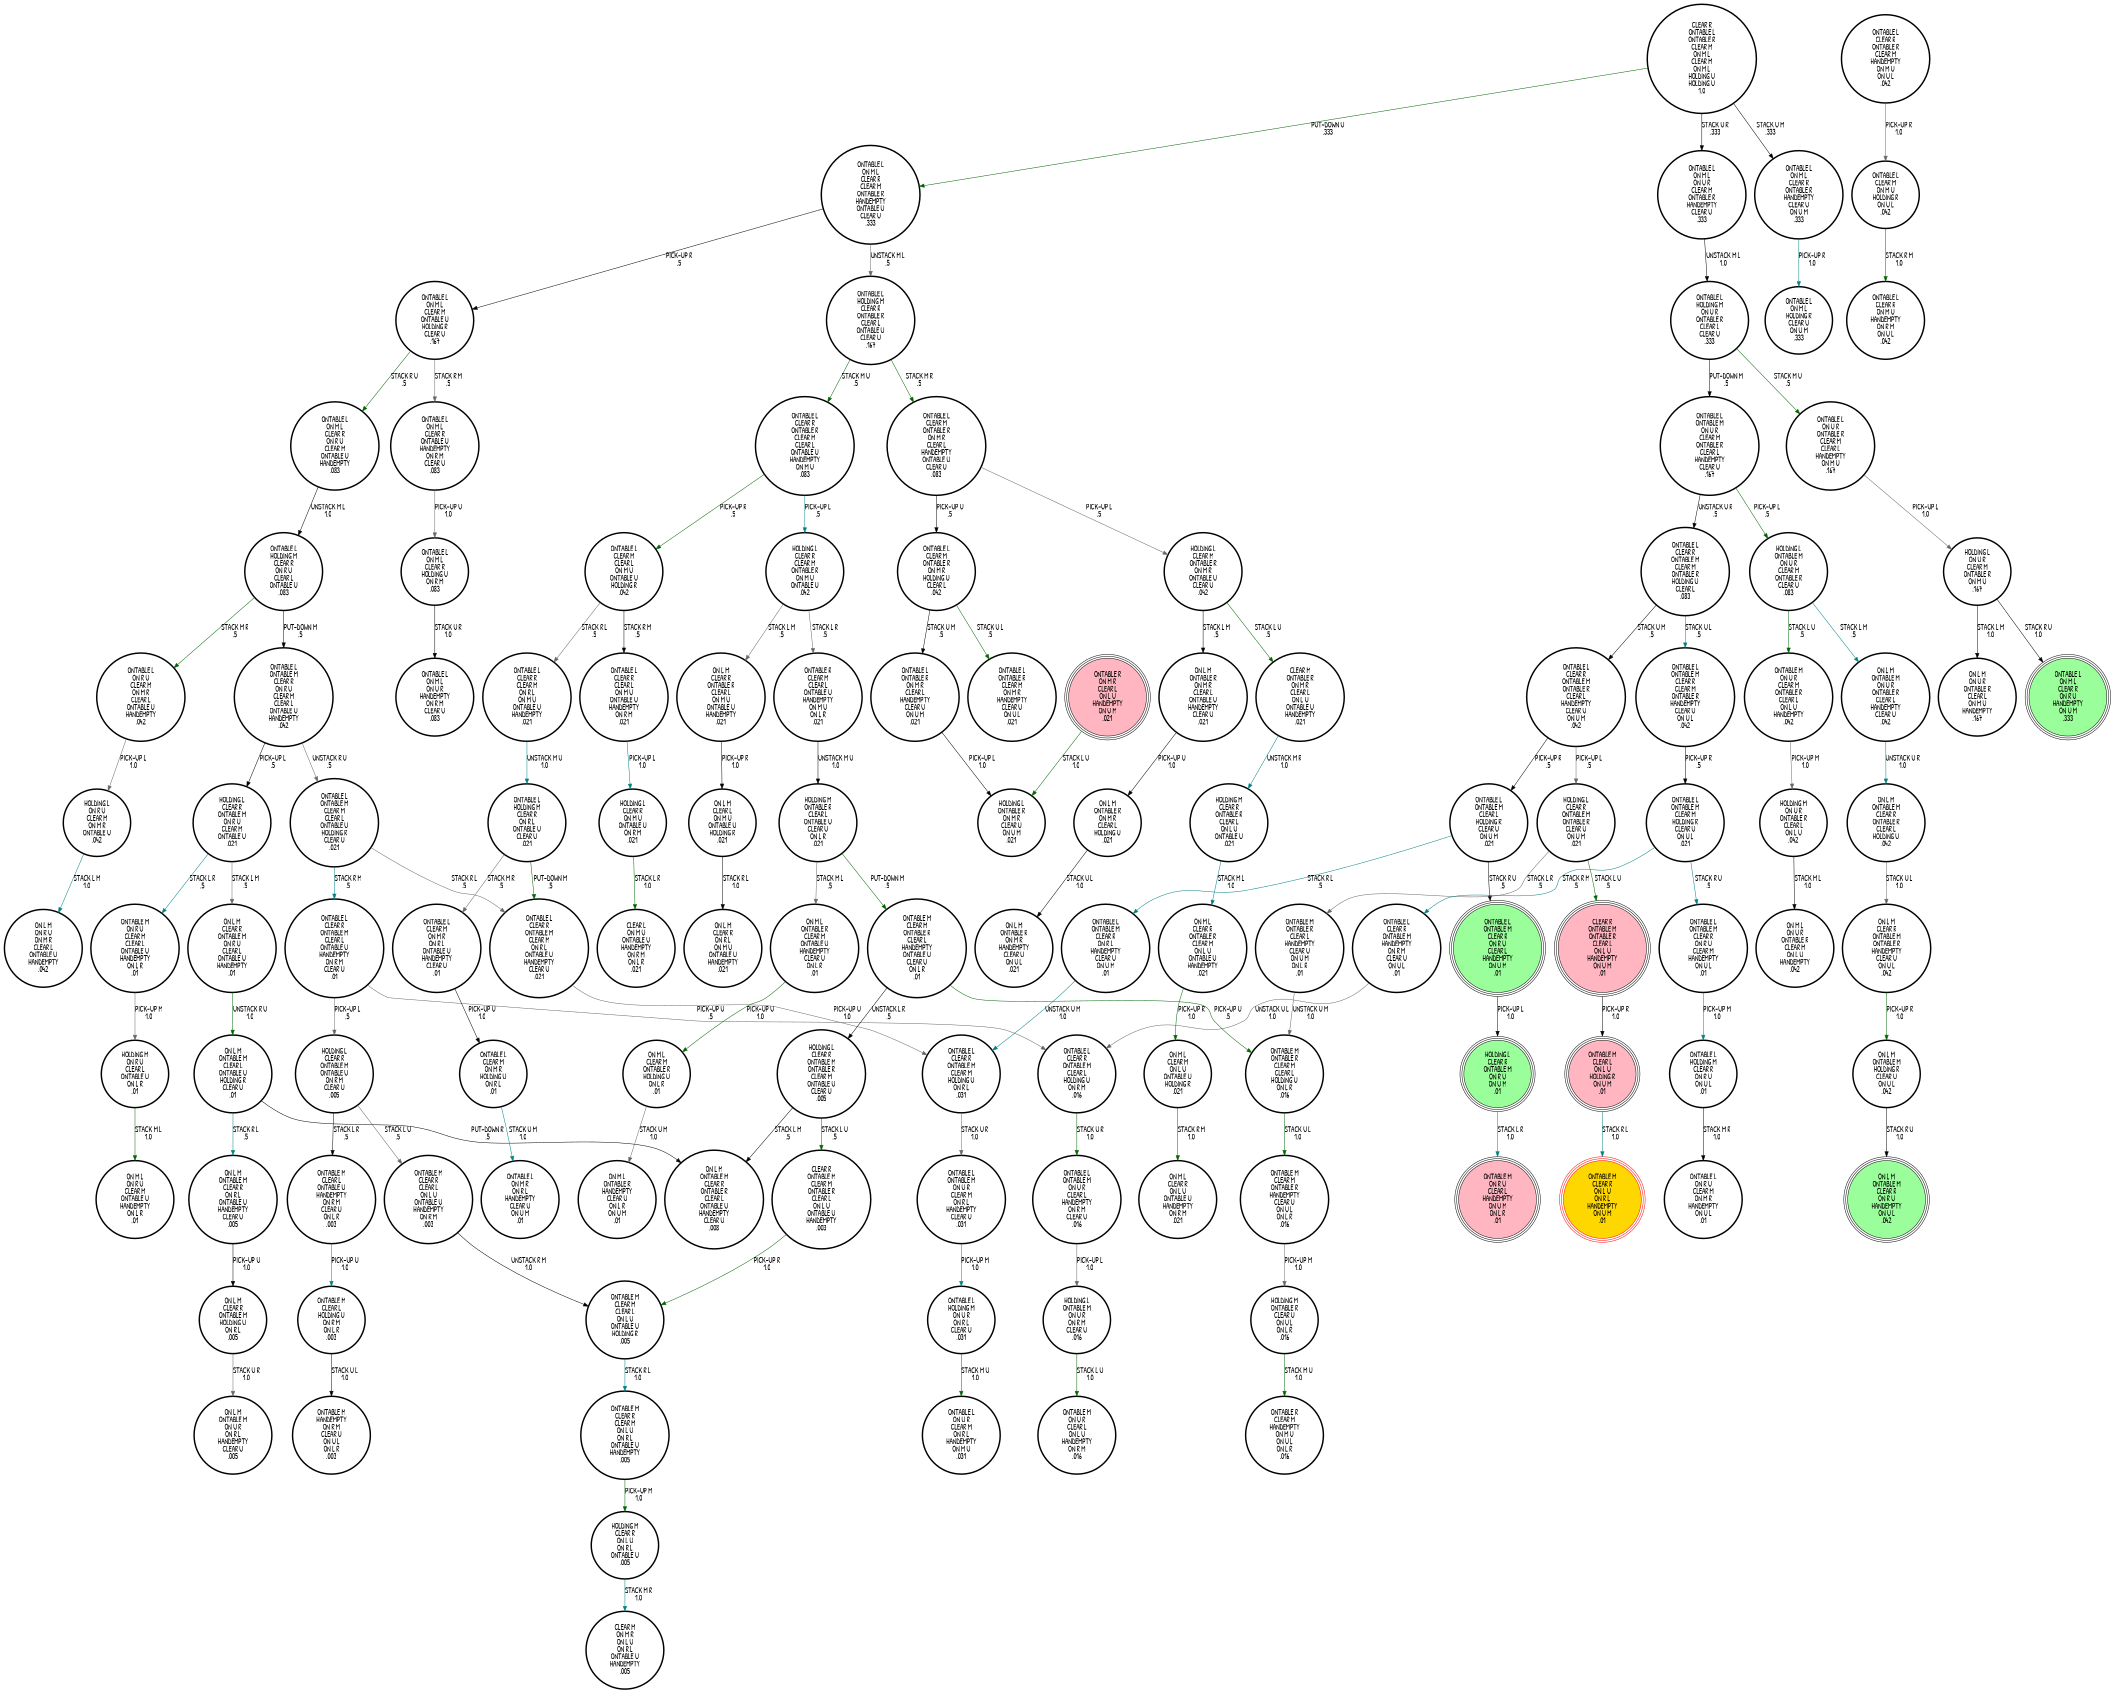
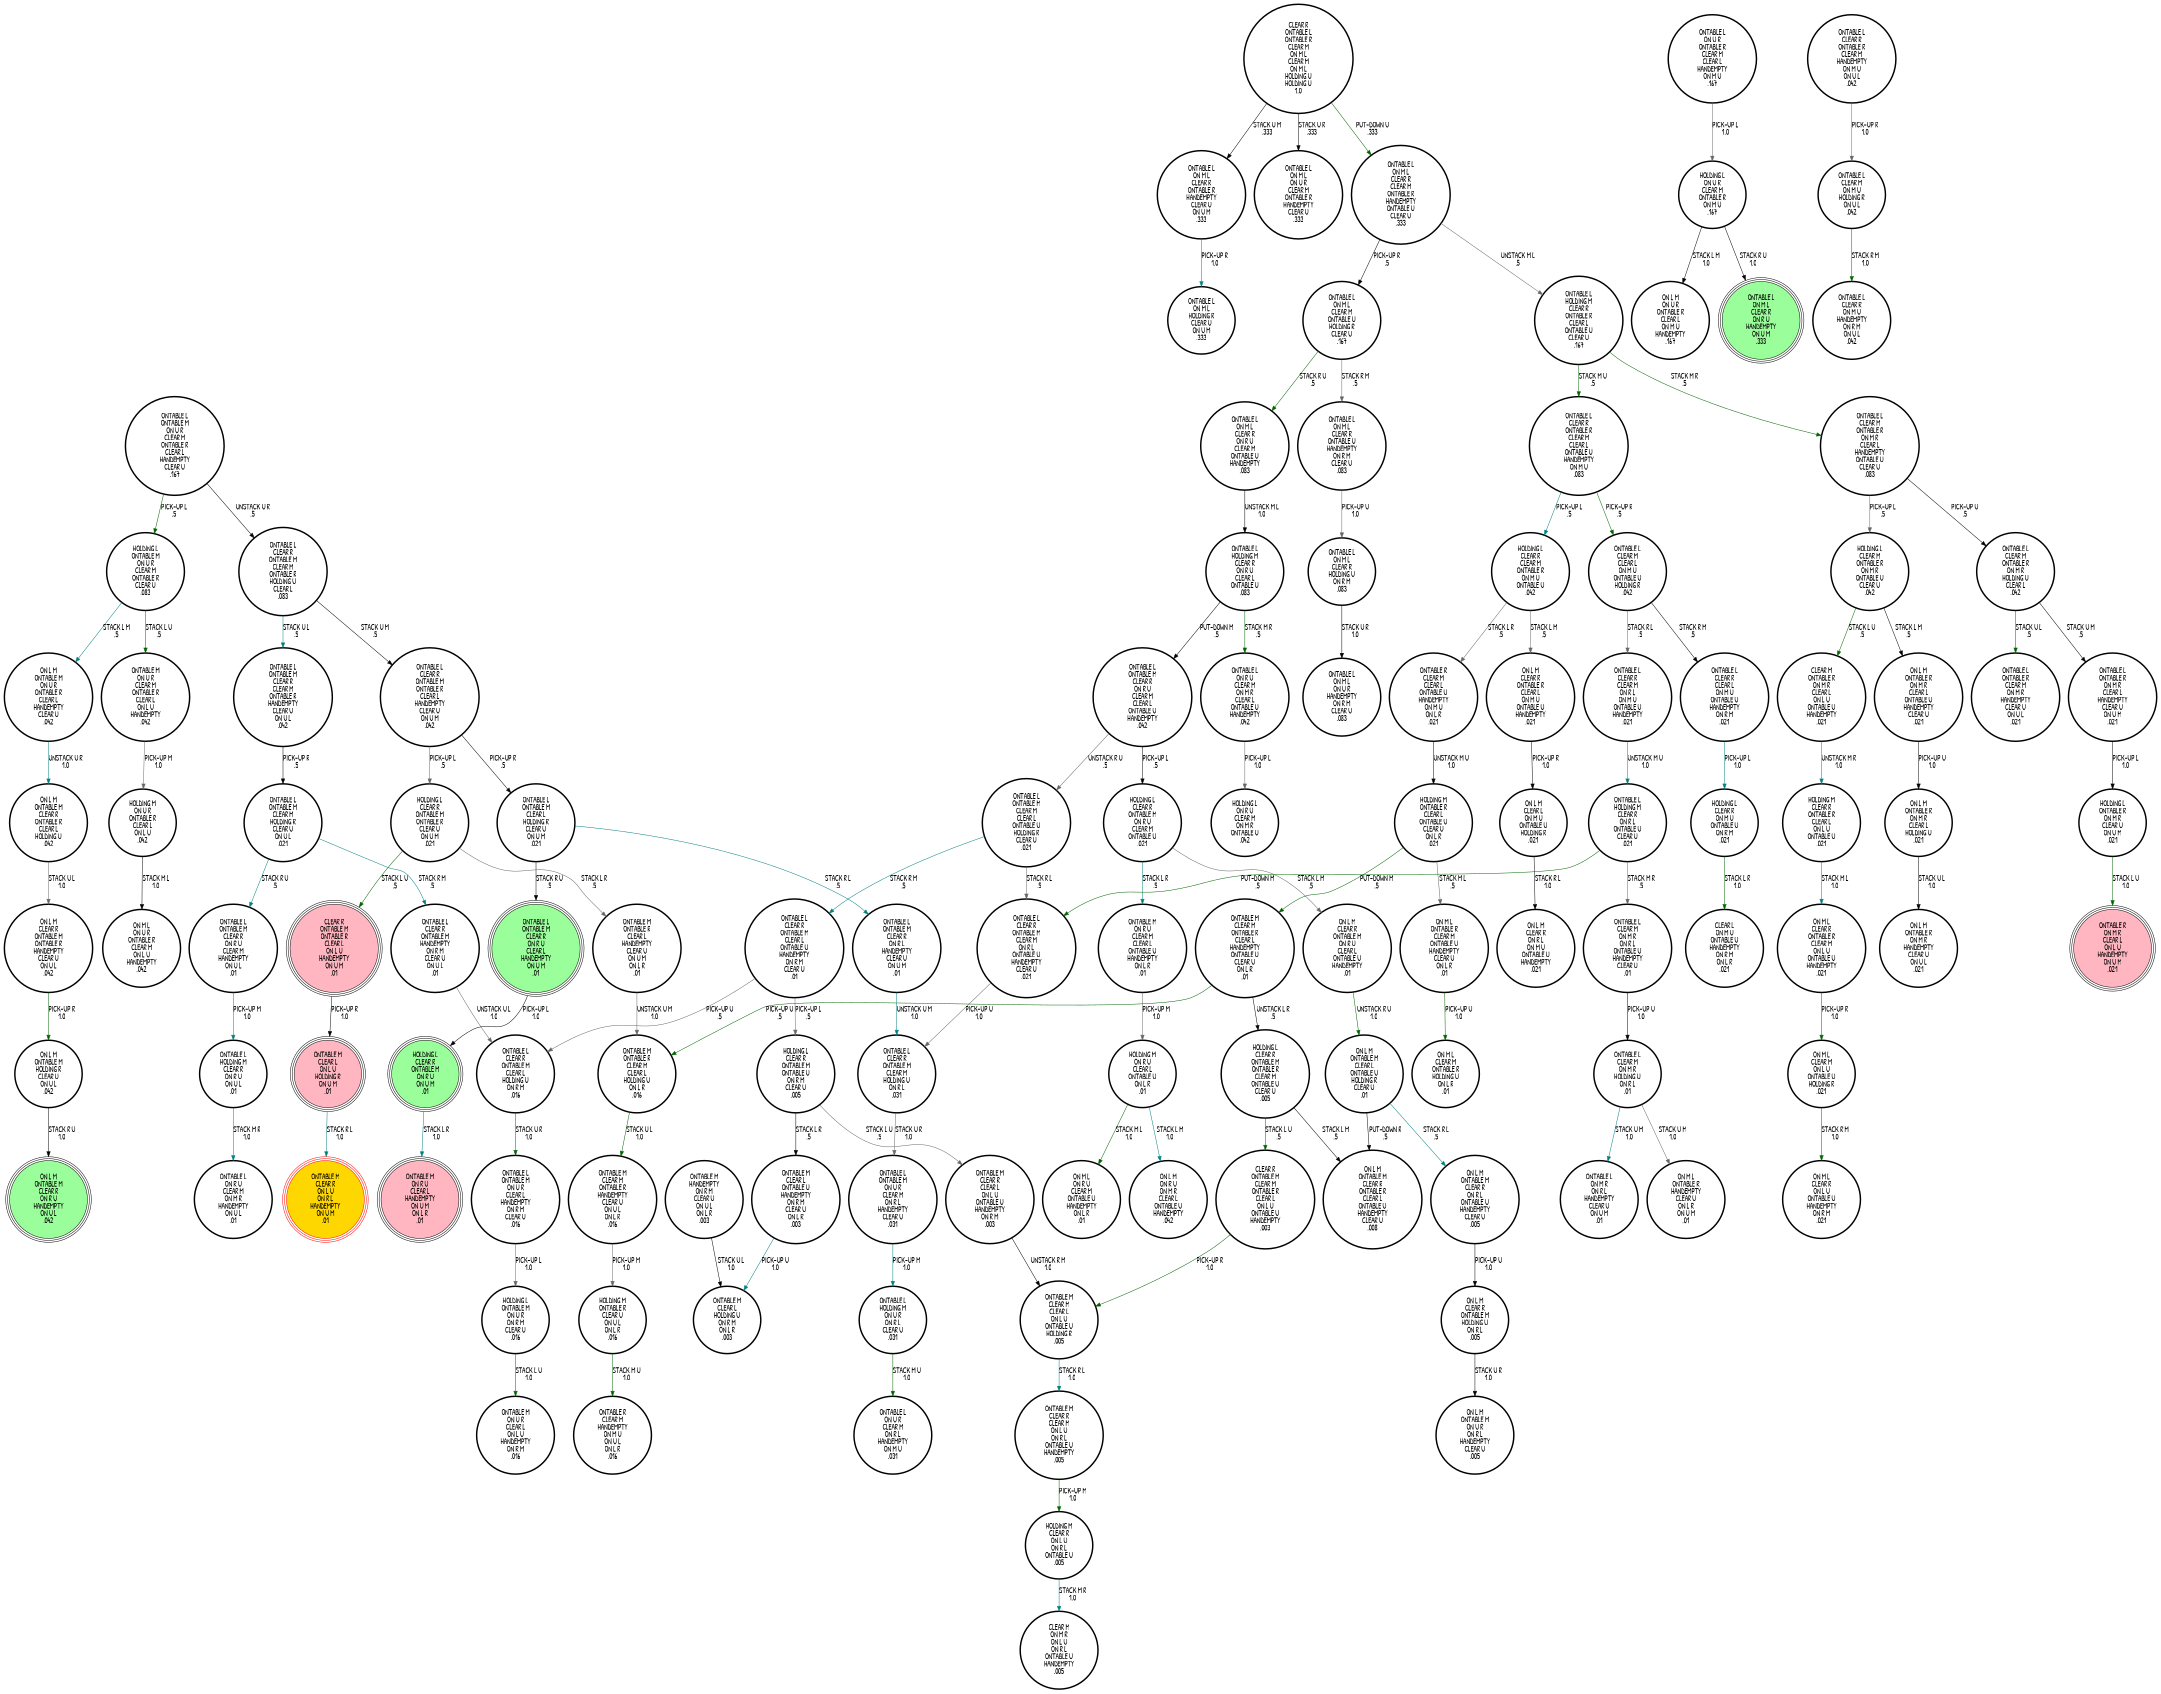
(1710, 320) -> none
(1058, 761) -> (2113, 879)
(72, 881) -> (1154, 1132)
(638, 1132) -> (1655, 1132)
(1703, 1132) -> (233, 1132)
(233, 1372) -> (1475, 1372)
(331, 1372) -> (716, 1260)
